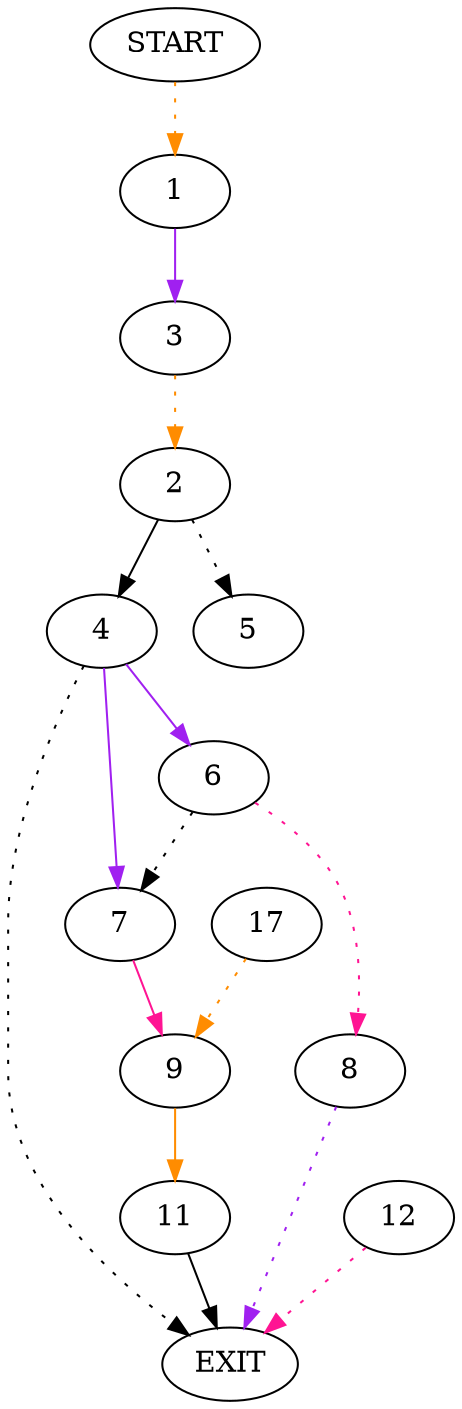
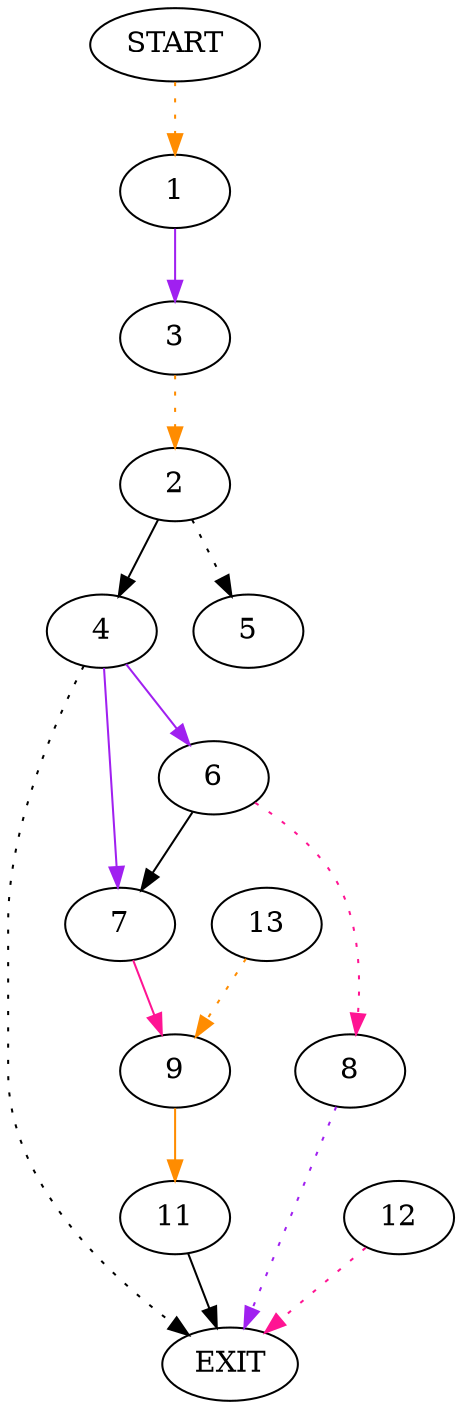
(173, 842) -> (173, 842)
(267, 924) -> (267, 924)
